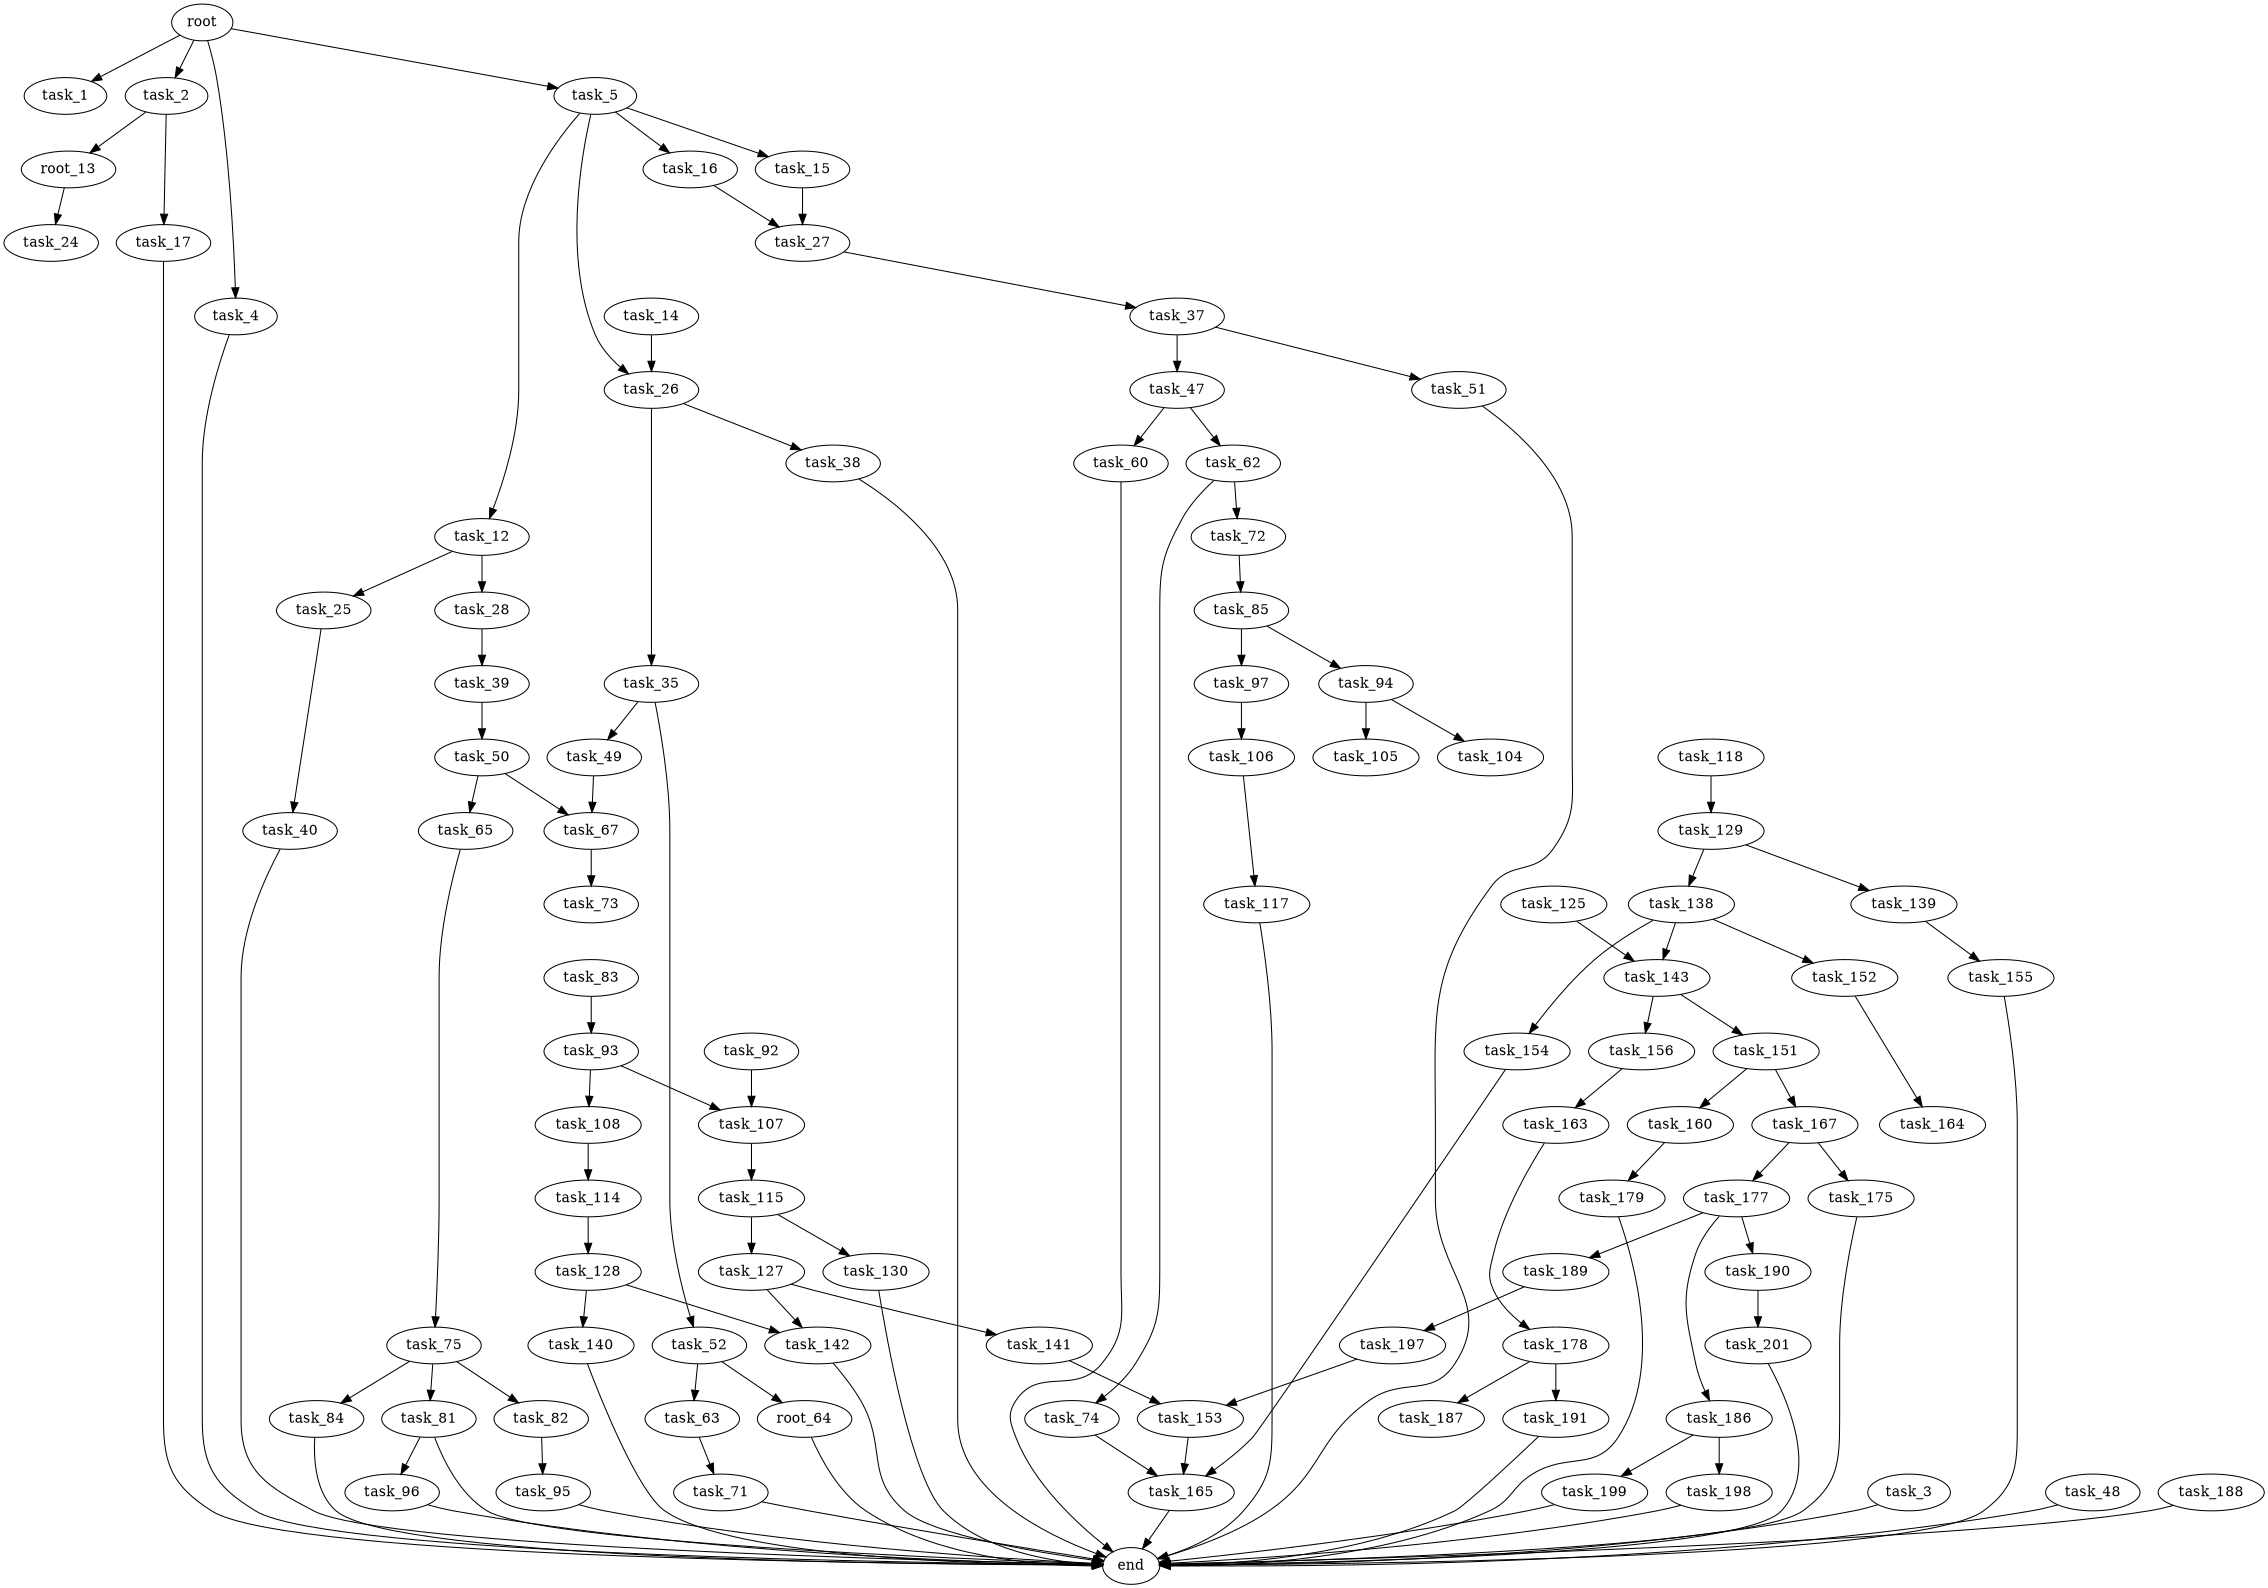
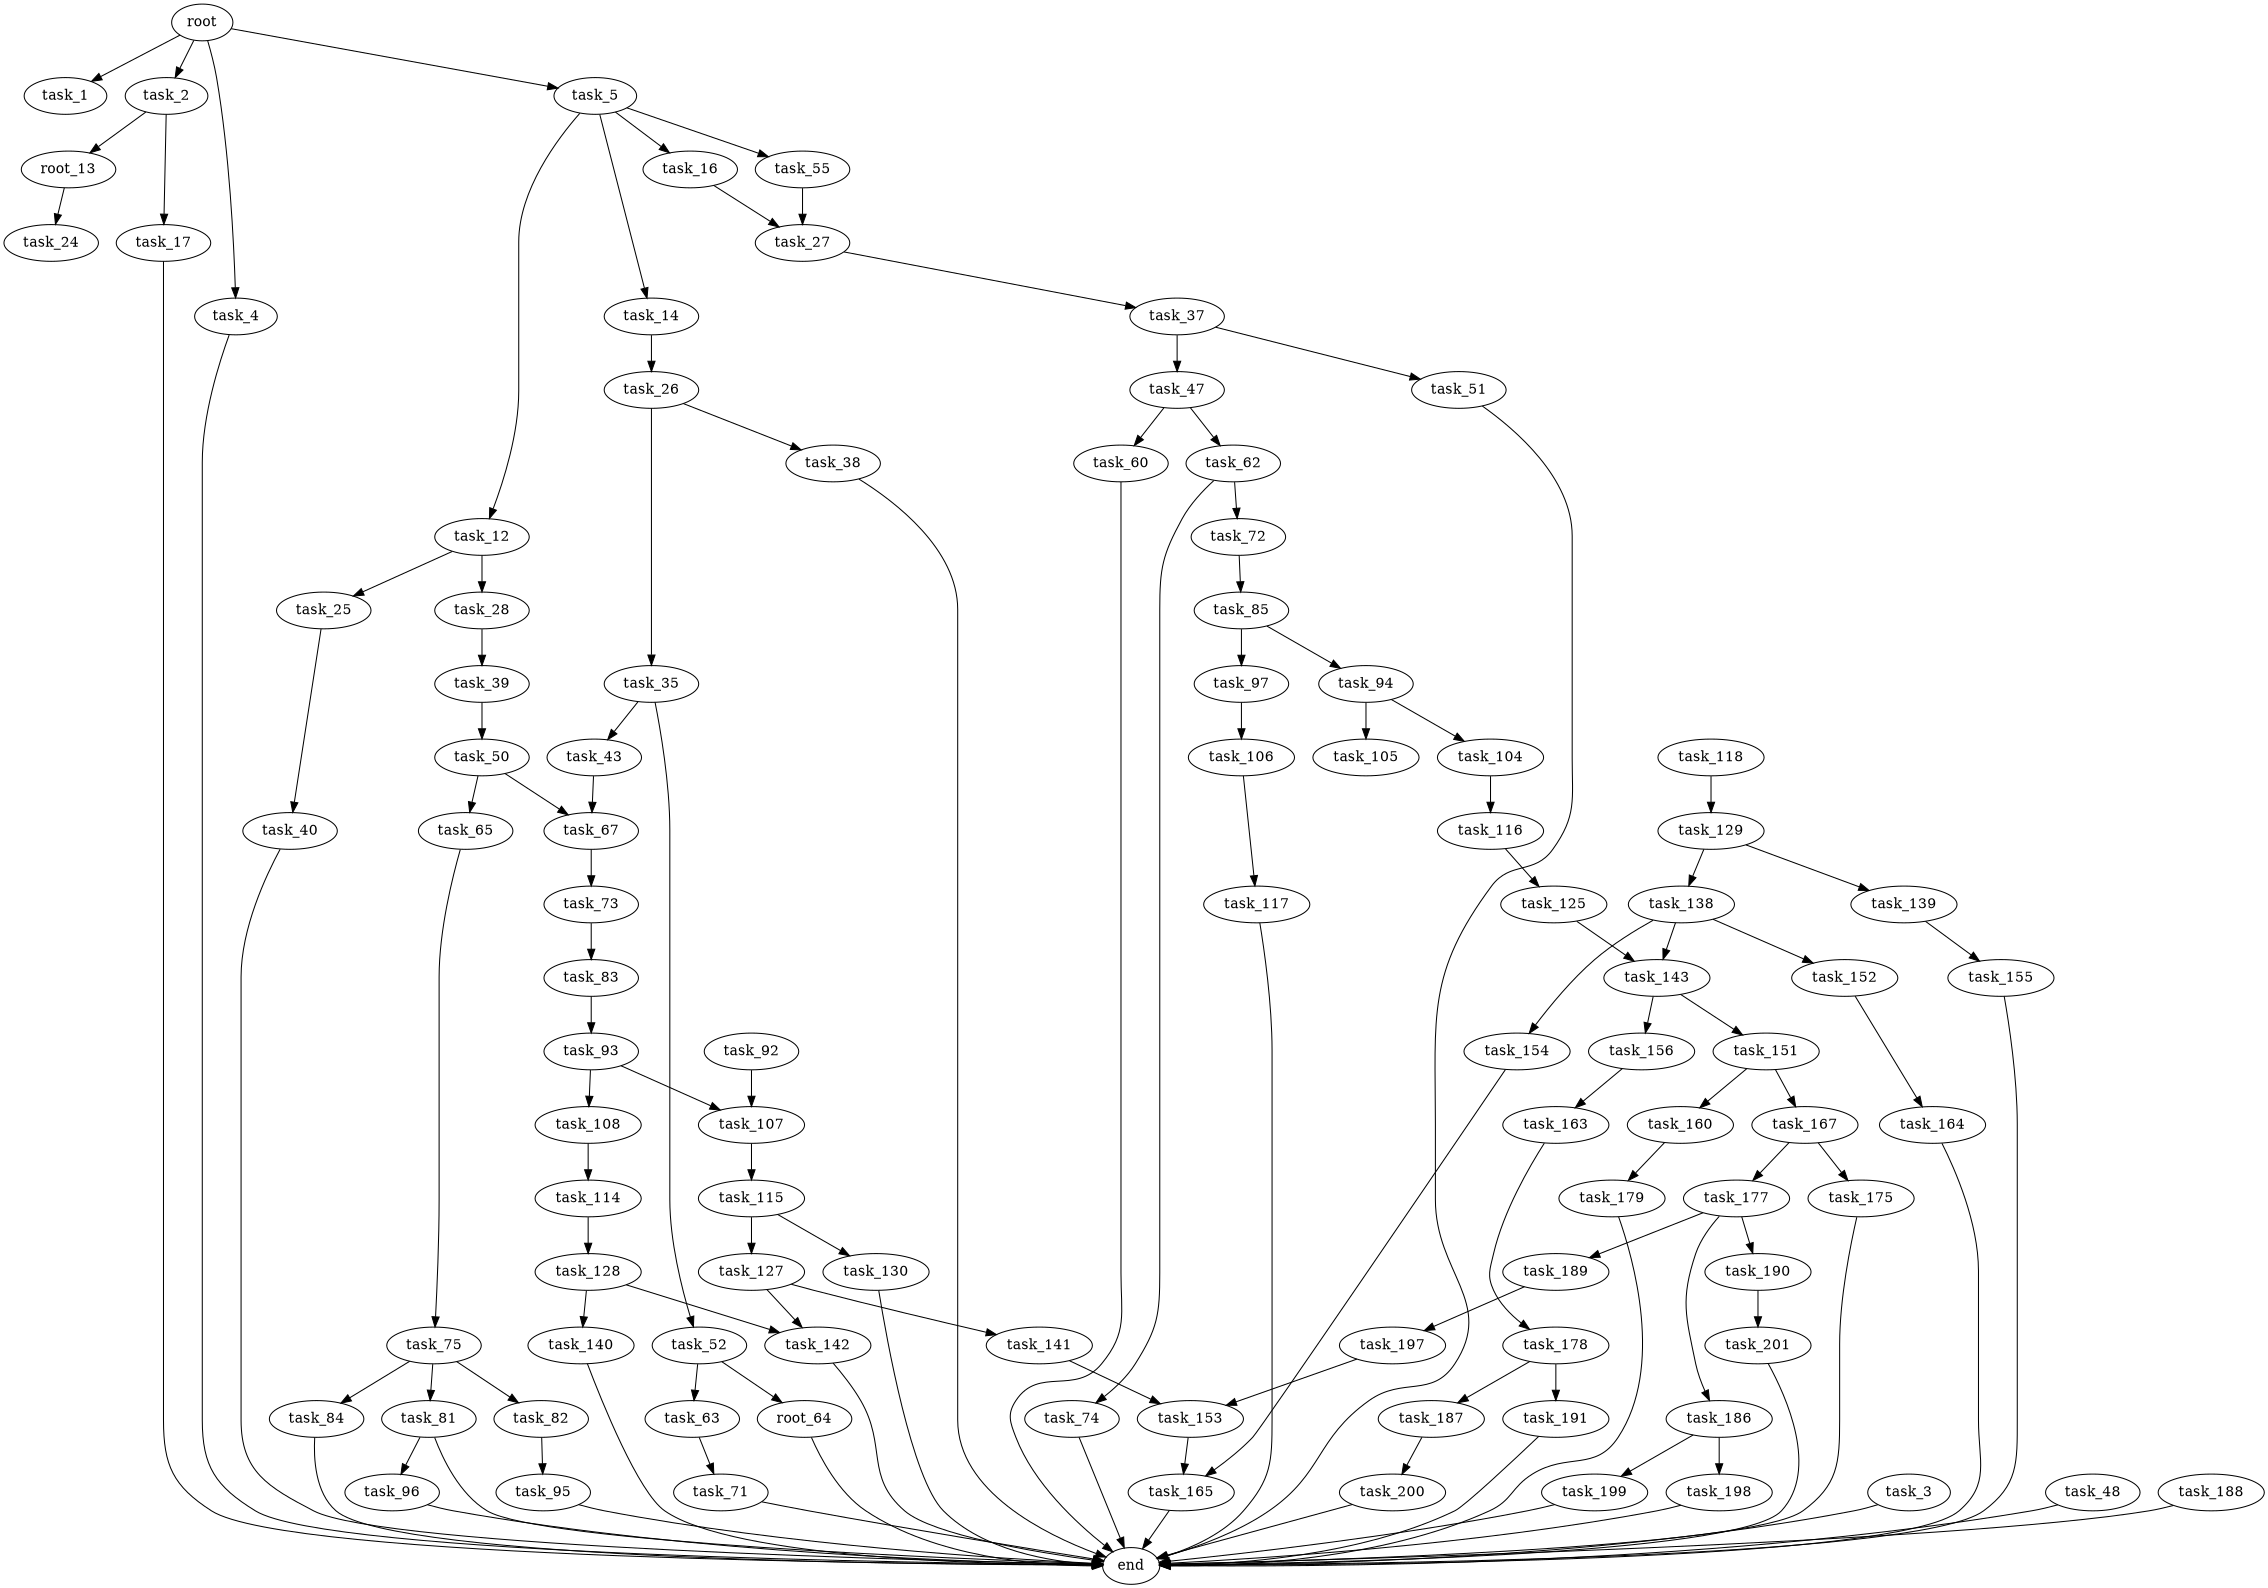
(803, 169) -> (803, 169)
(577, 246) -> (622, 201)
(594, 757) -> (594, 757)
none -> (1491, 831)
none -> (591, 936)
(1122, 1453) -> (1100, 1488)
none -> (1393, 1492)
none -> (1958, 1511)
